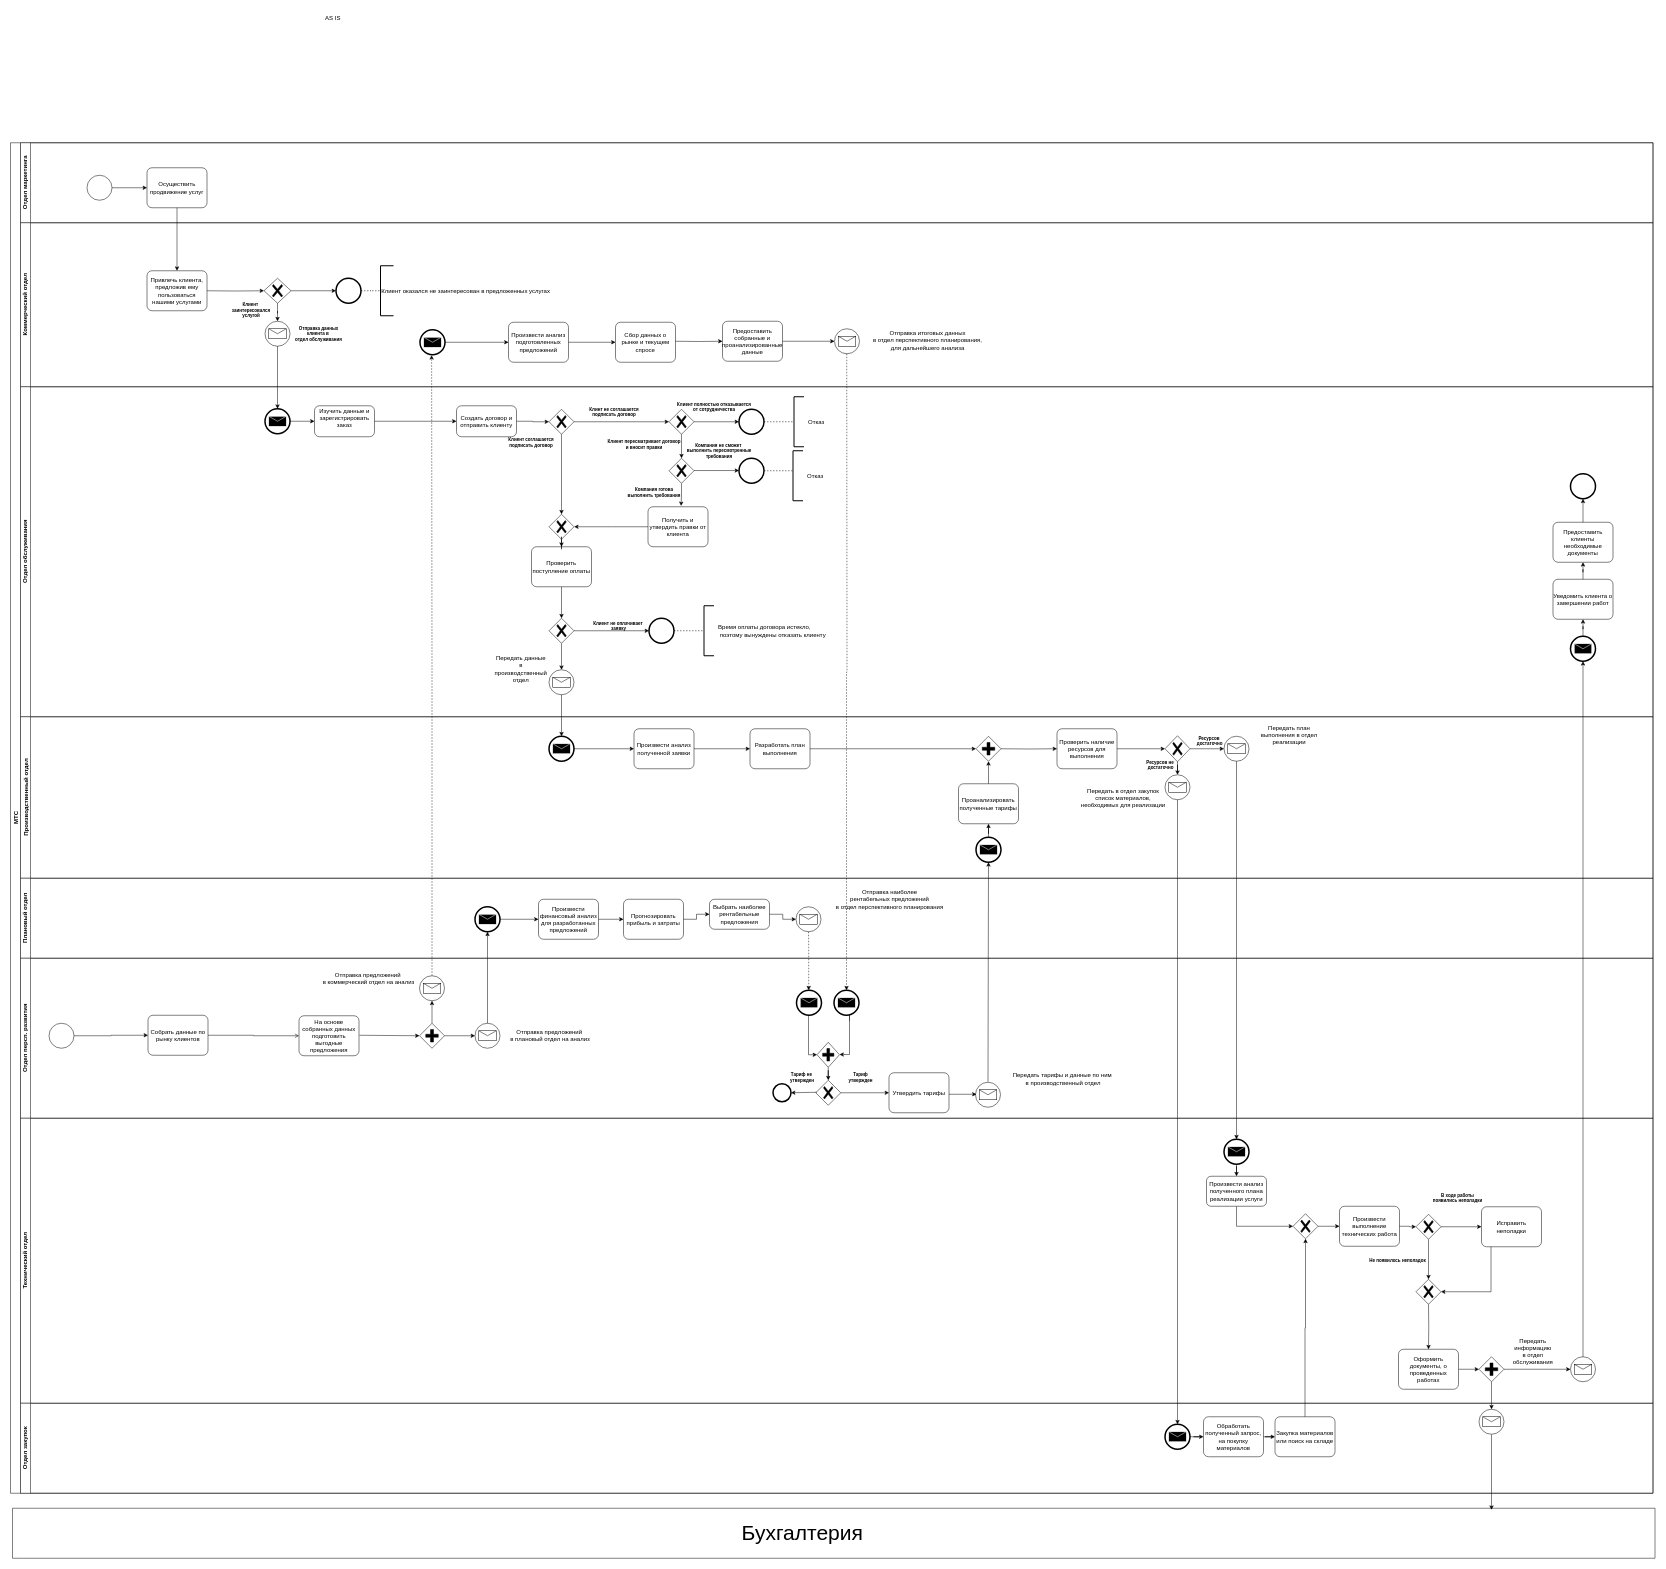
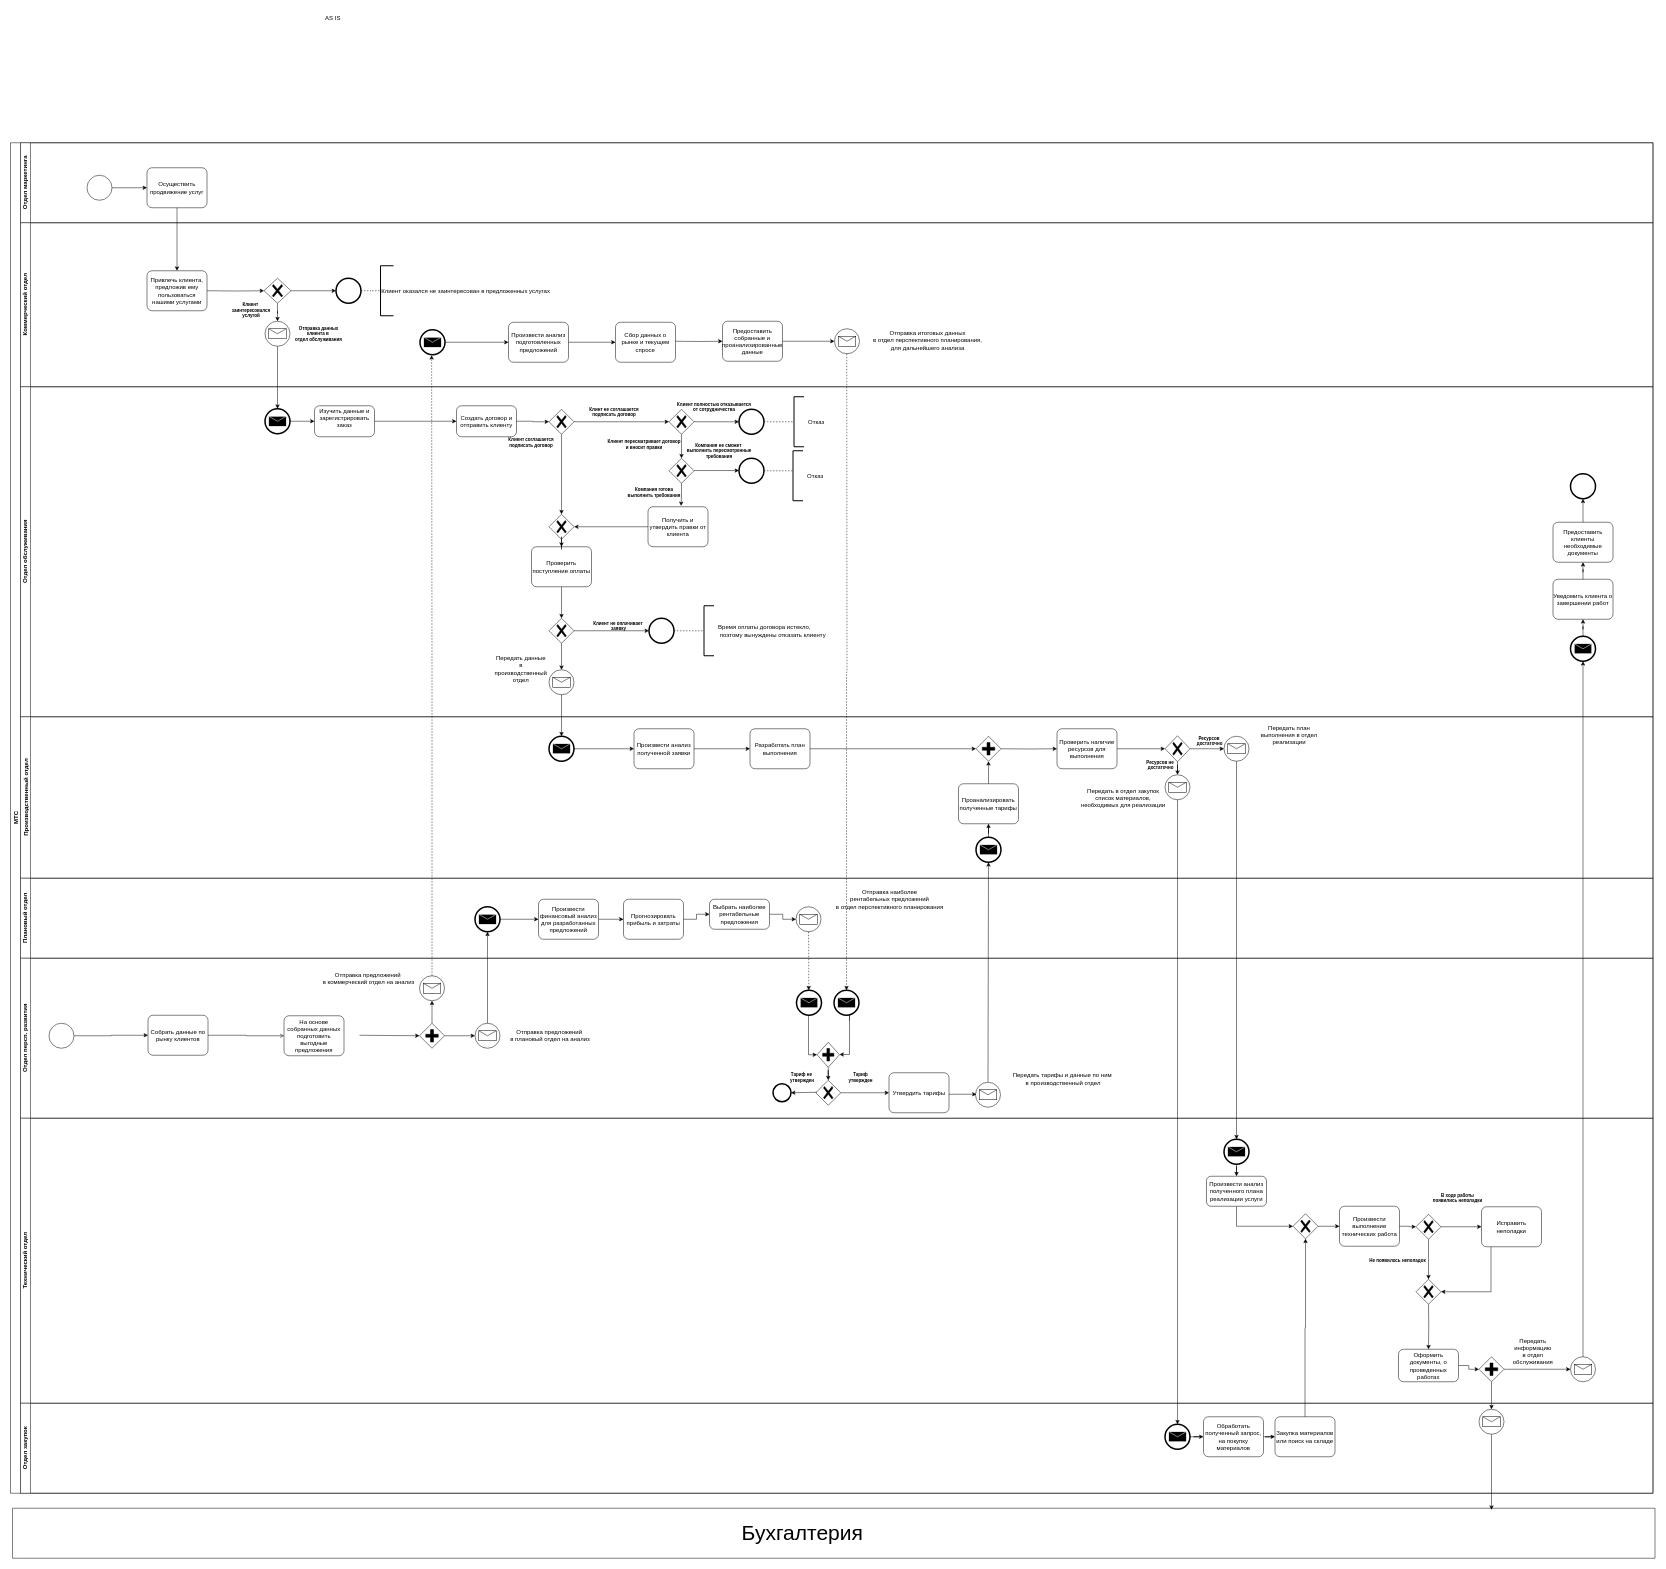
(329, 1036) -> (314, 1036)
(1428, 1369) -> (1428, 1366)
